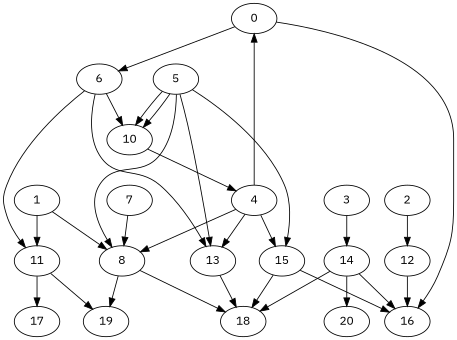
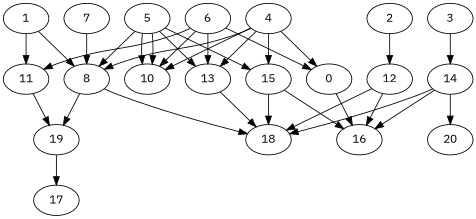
(181, 47) -> (263, 46)
none -> (333, 108)
(188, 168) -> (200, 53)
(37, 287) -> (56, 166)
